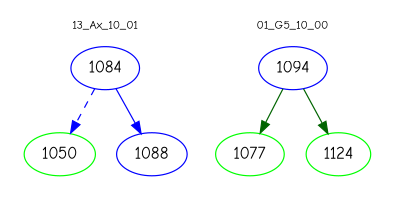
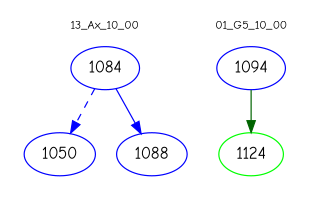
(105, 26) -> (105, 26)
(60, 154) -> (60, 154)
(250, 154) -> none
